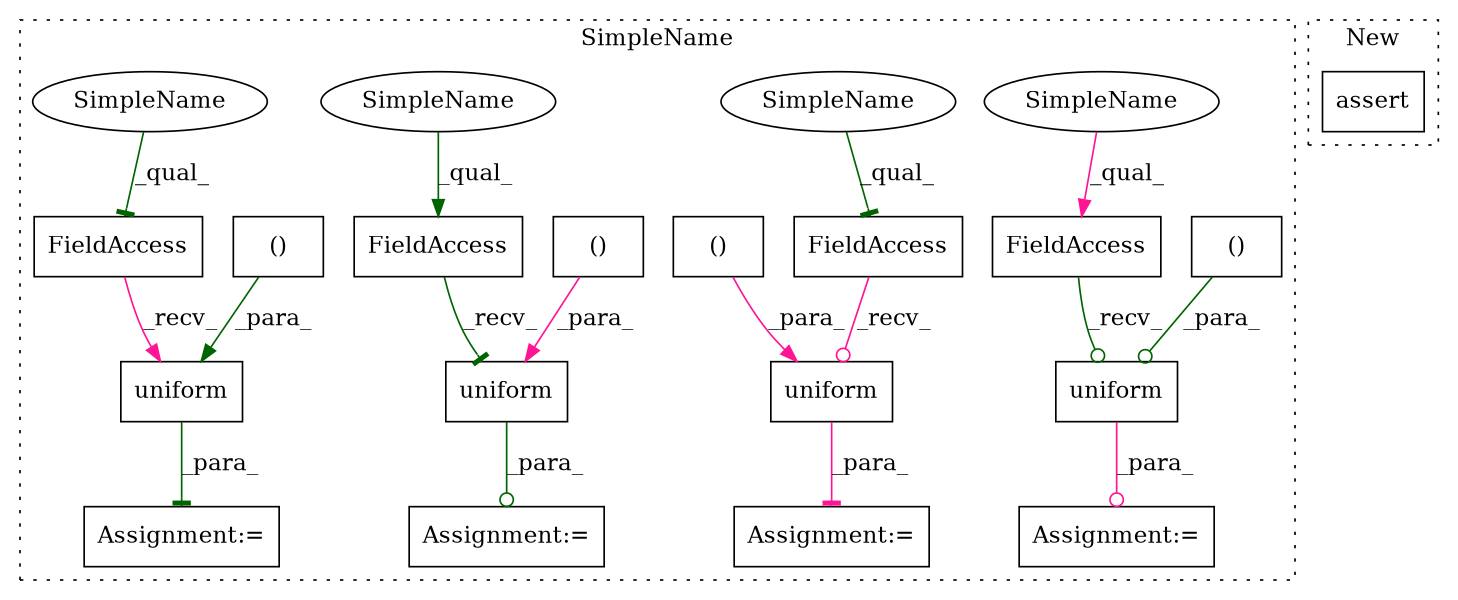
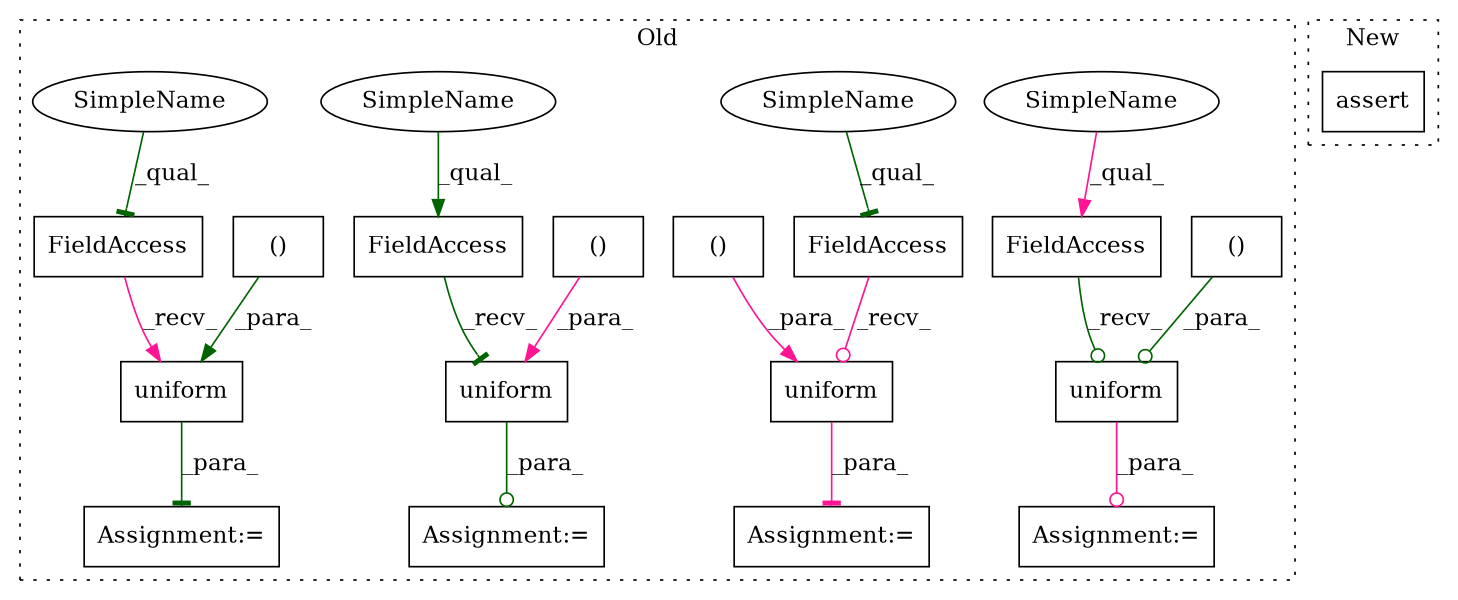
(658, 39) -> (658, 39)
